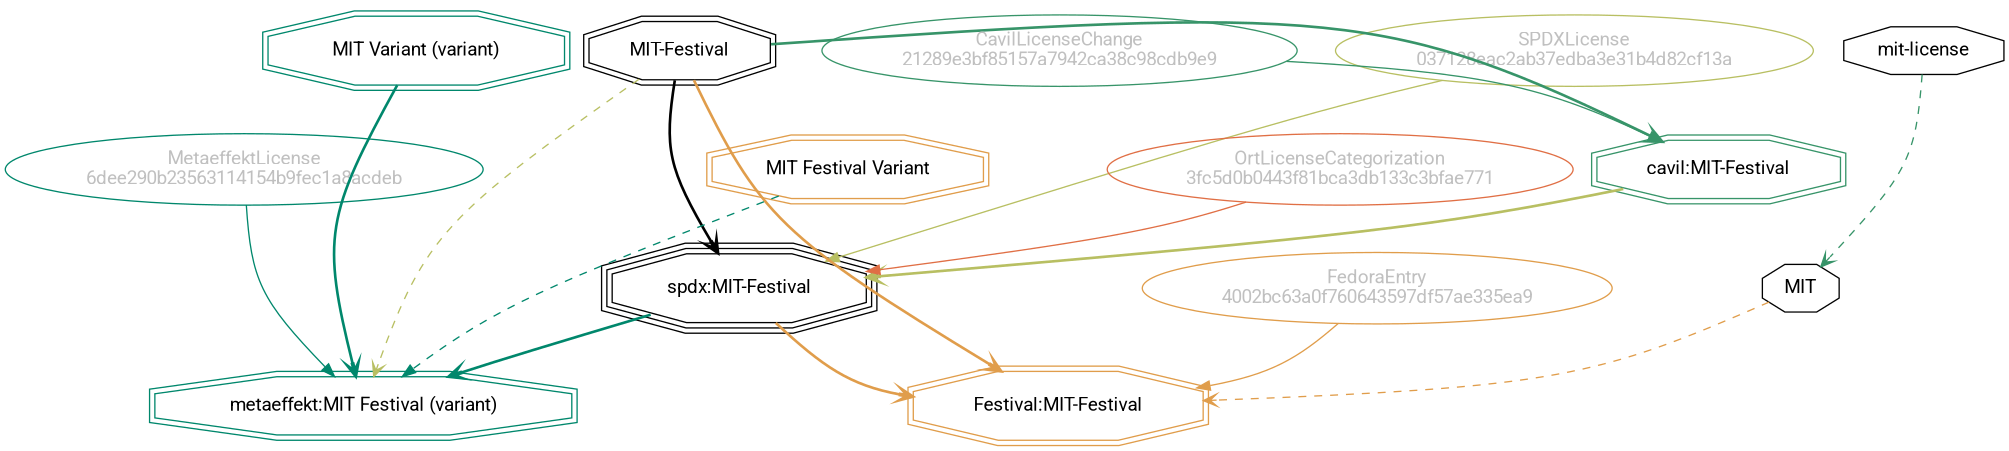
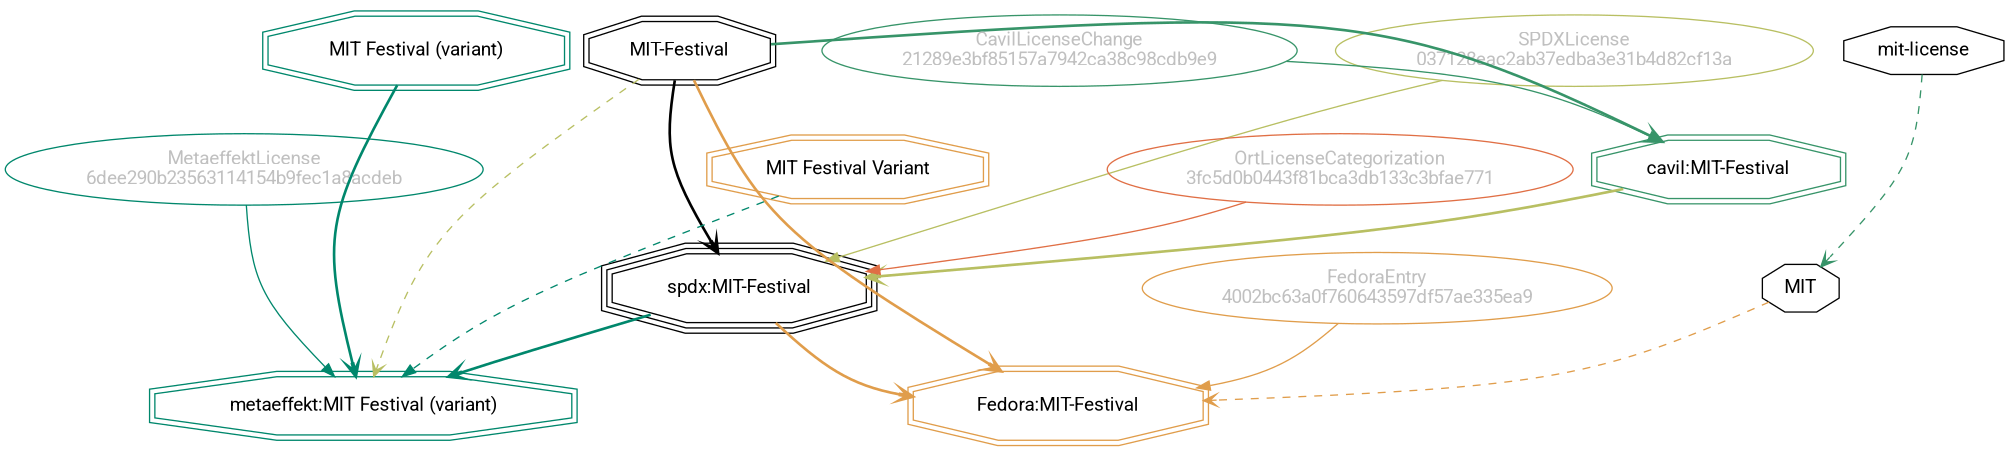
(416, 51) -> (416, 51)
(1058, 406) -> (1058, 406)
